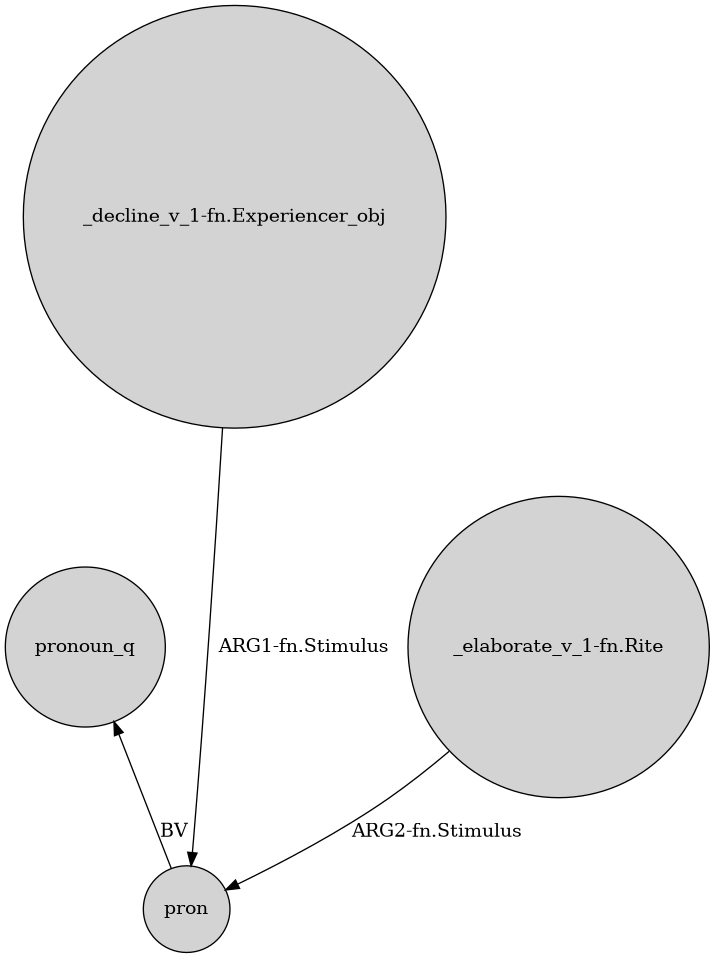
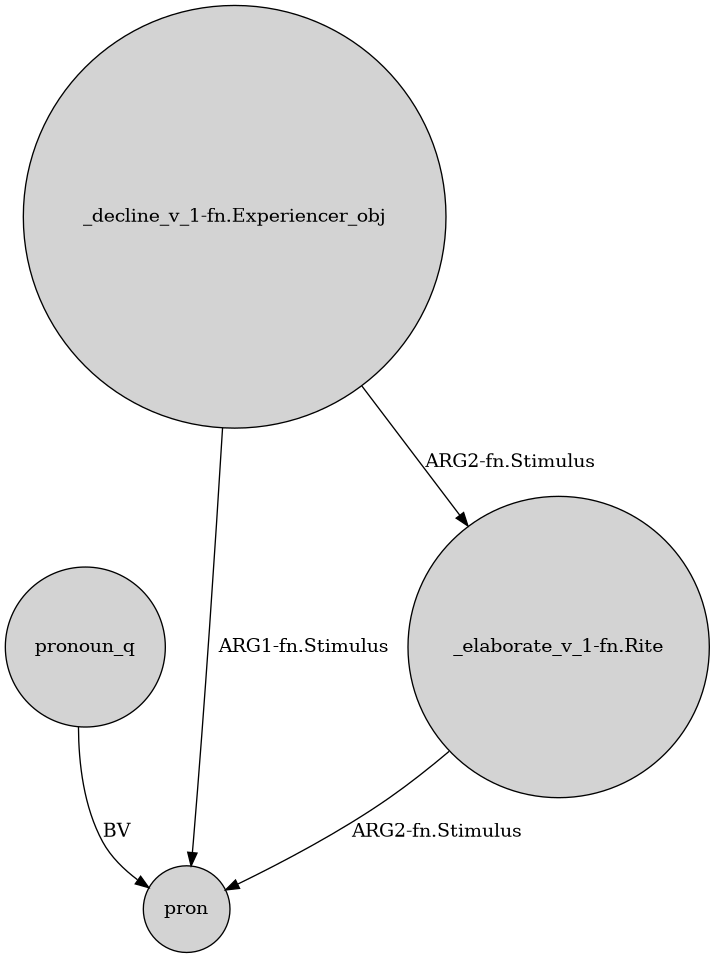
none -> (411, 451)
(145, 801) -> (90, 811)
